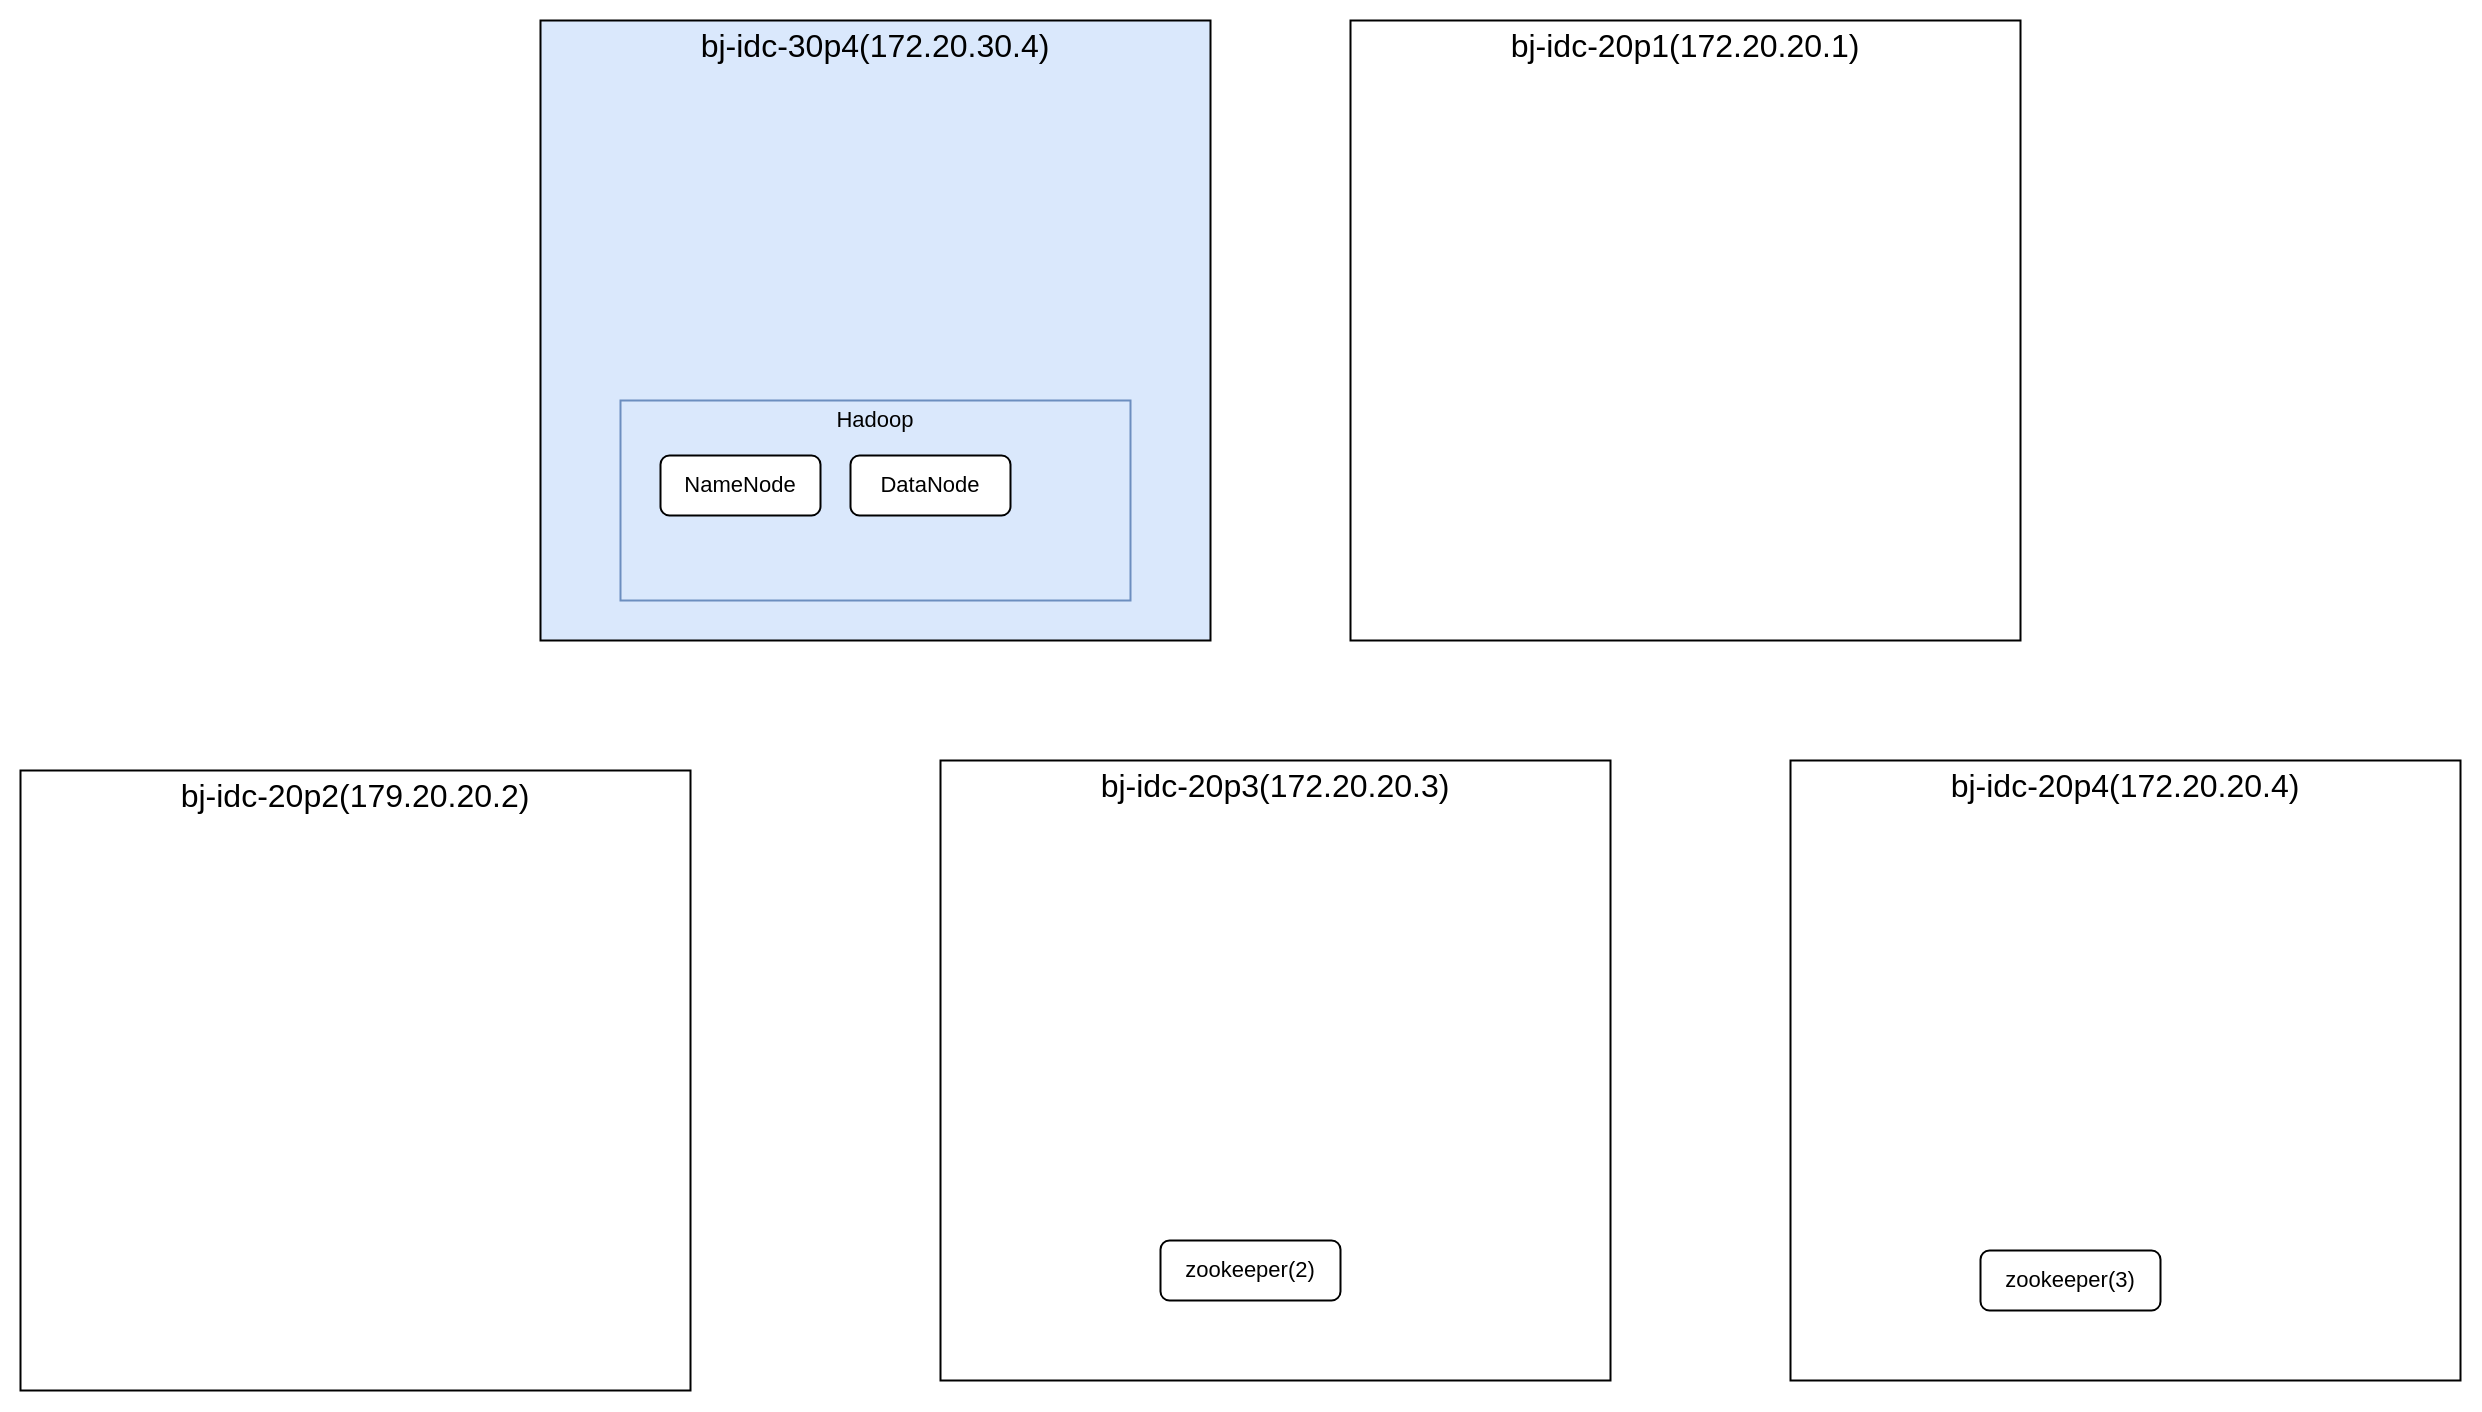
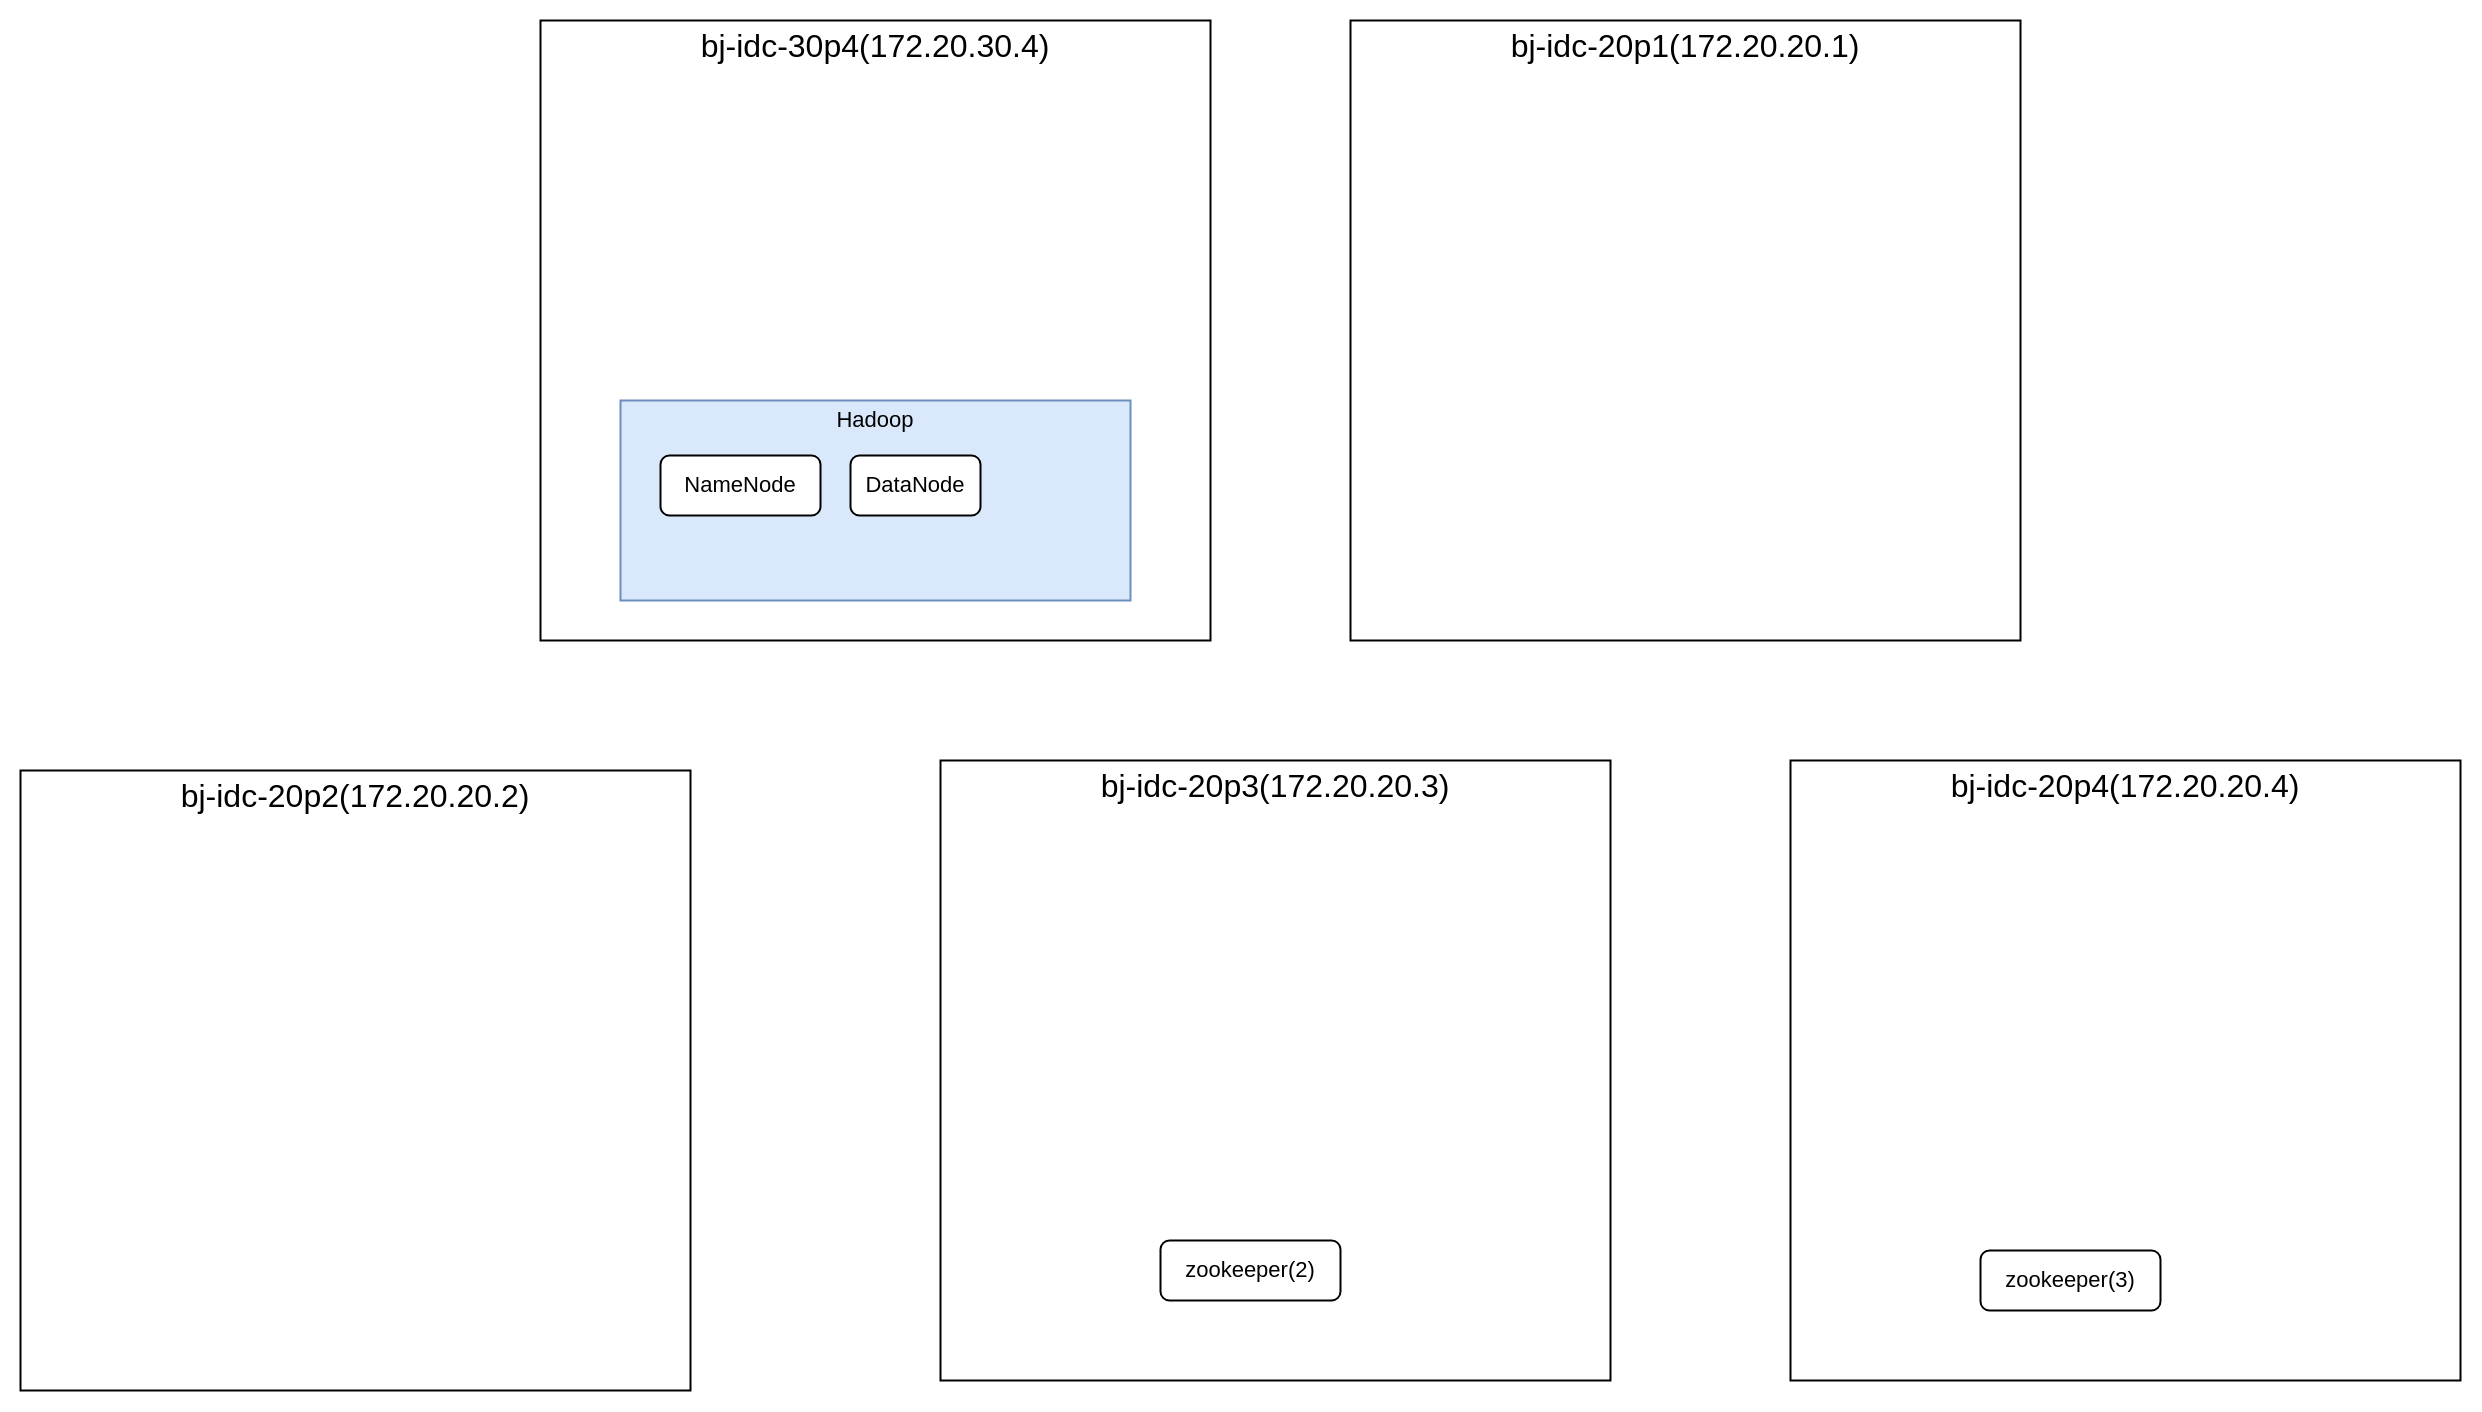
(876, 331) -> (876, 331)
(931, 486) -> (916, 486)
(356, 797) -> (356, 797)
